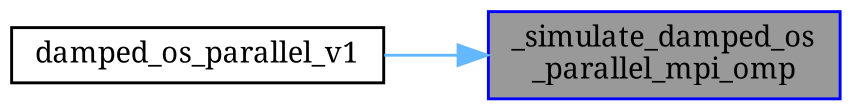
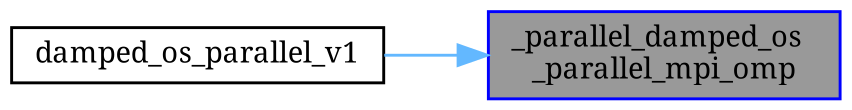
(664, 55) -> (664, 55)
